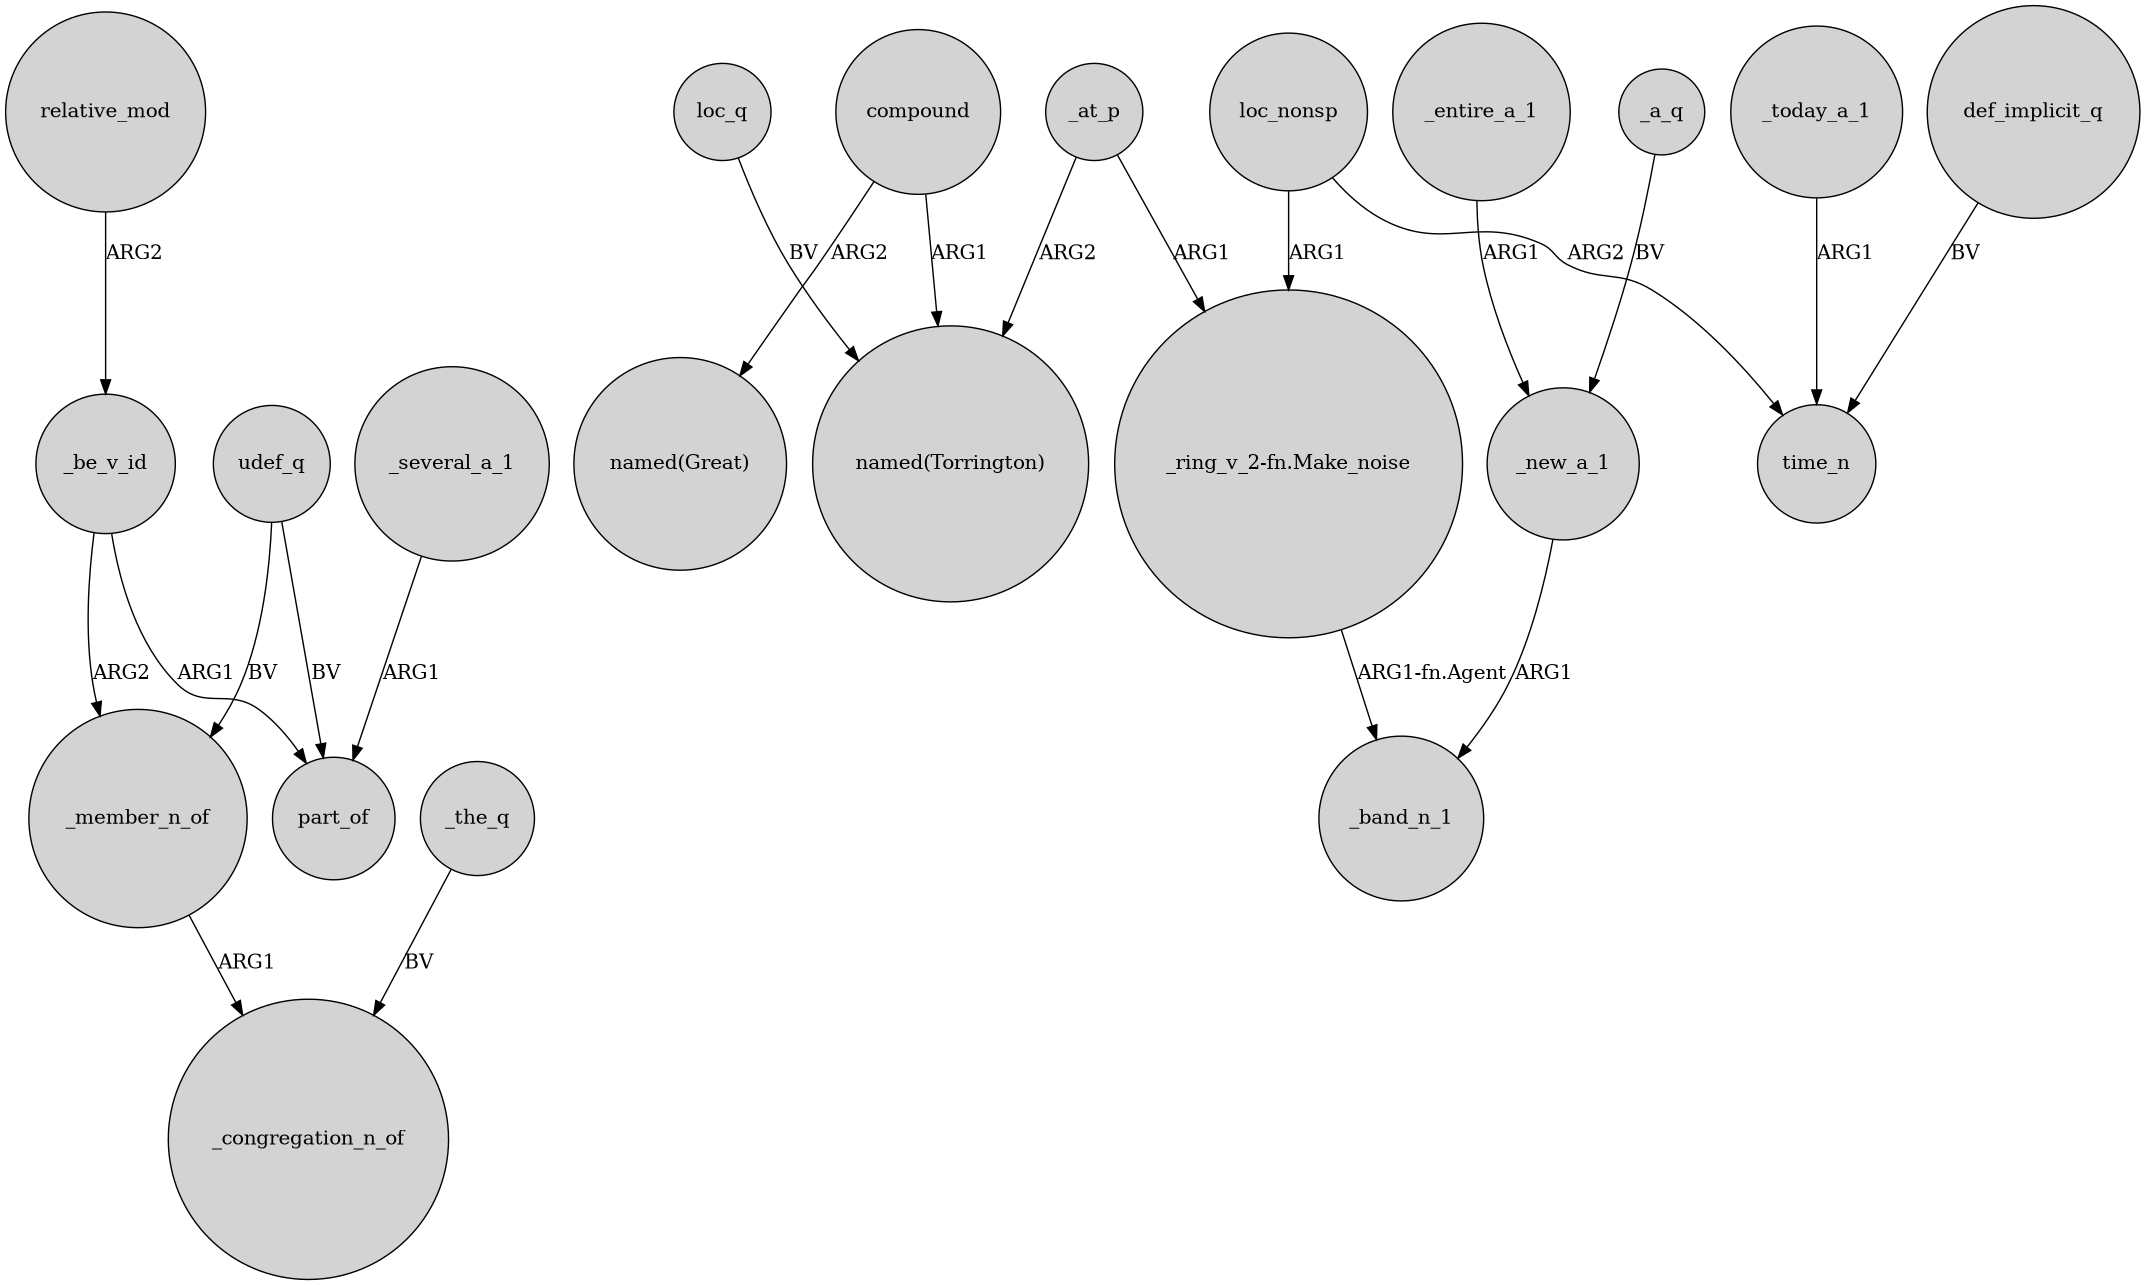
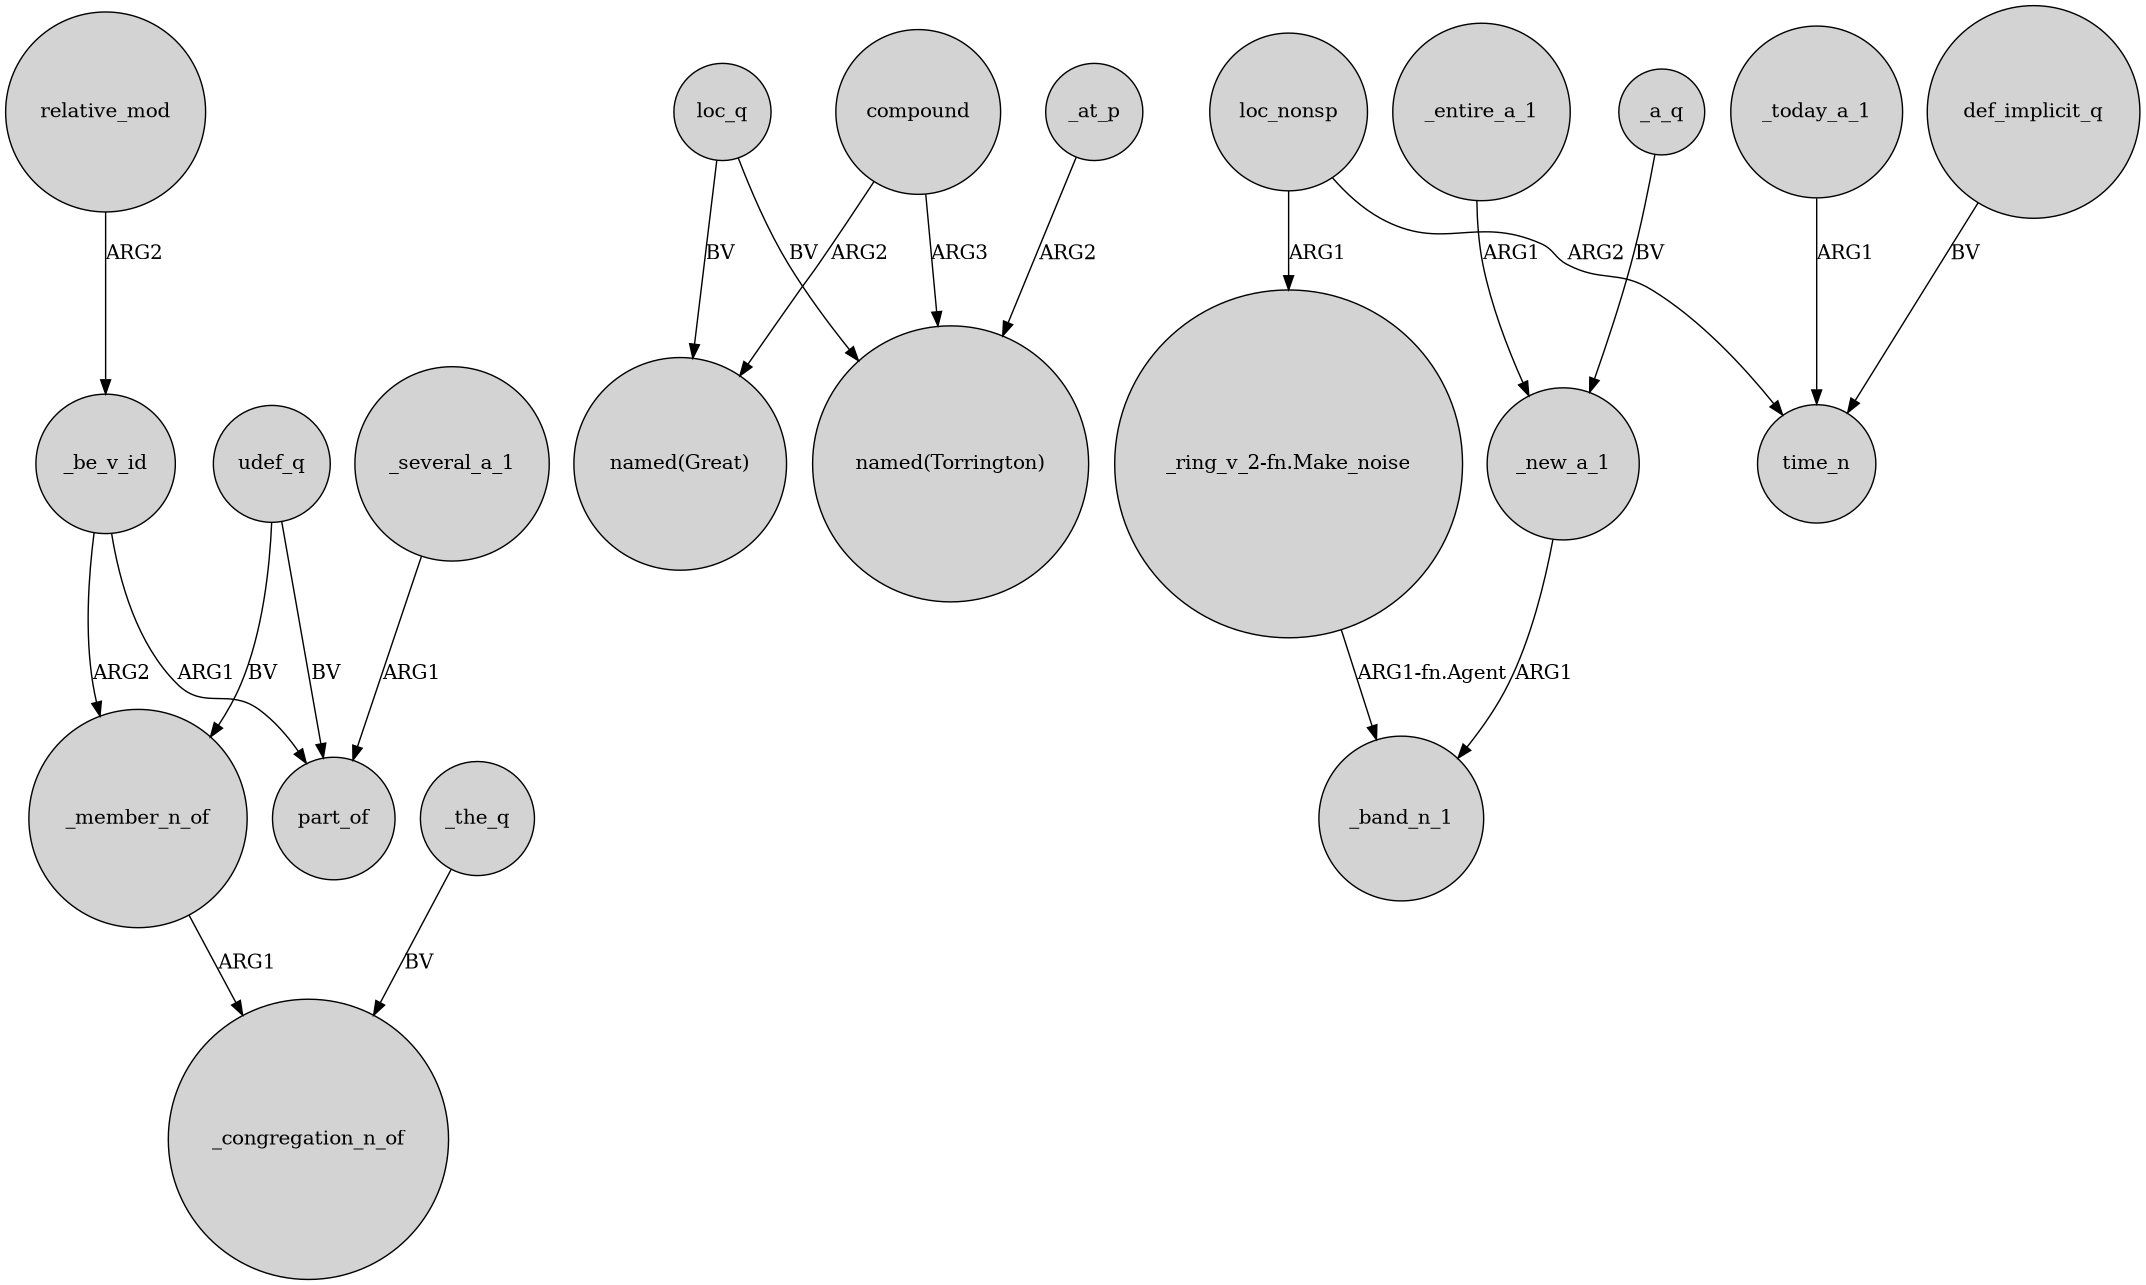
(1157, 227) -> none
none -> (706, 252)
(960, 254) -> (960, 254)
